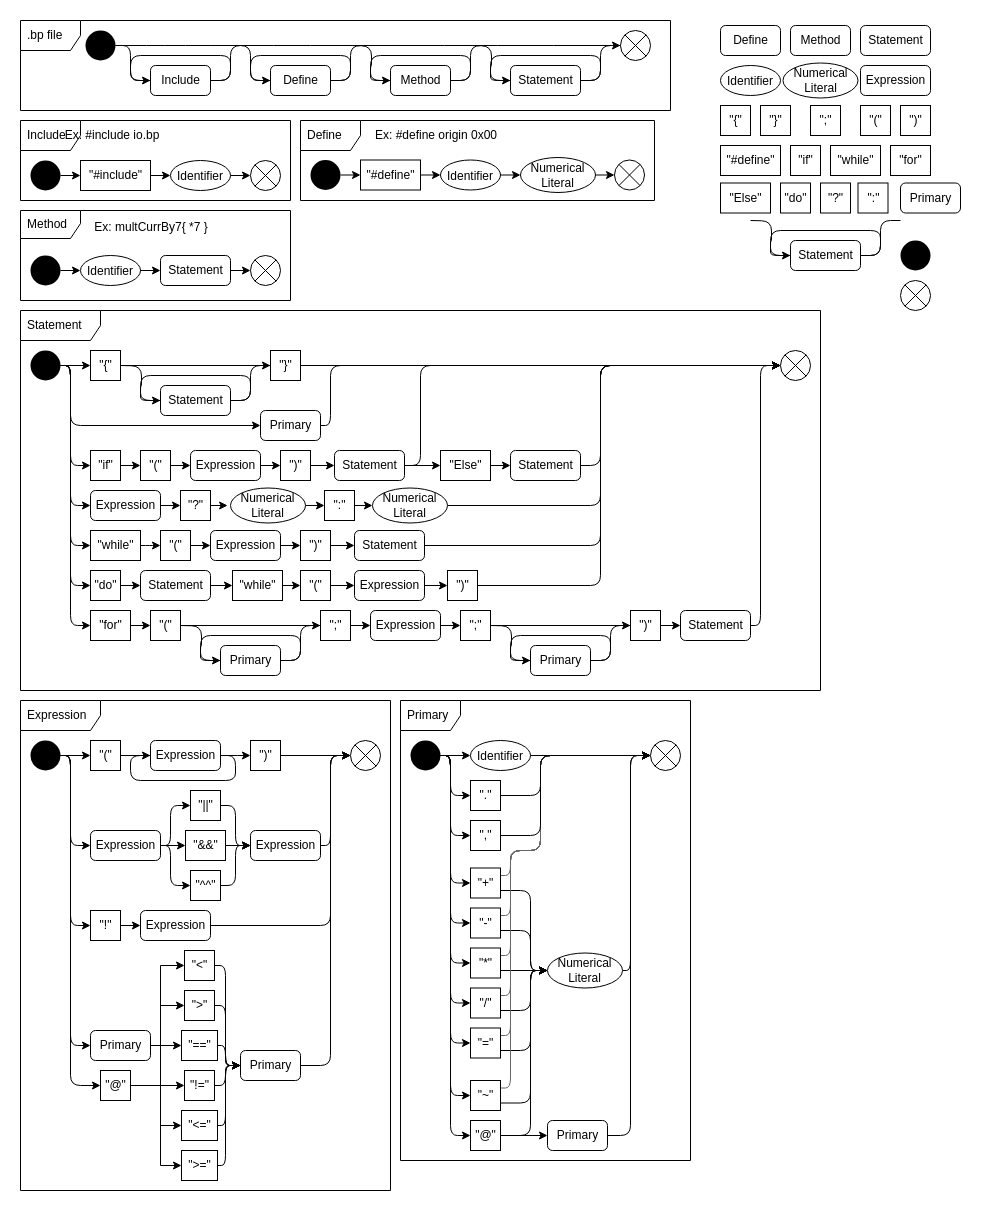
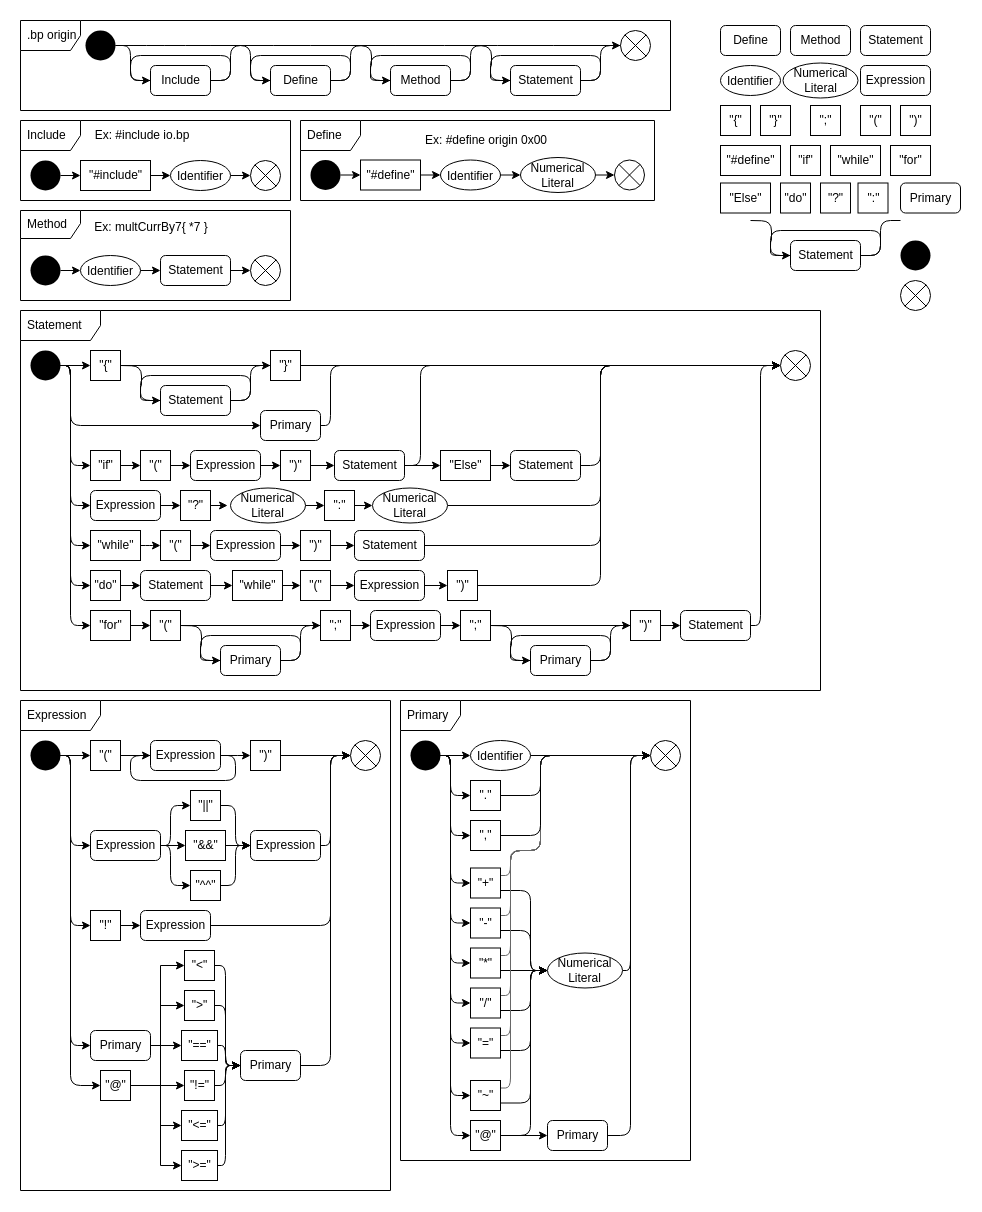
(48, 36) -> (54, 36)
(113, 136) -> (143, 136)
(437, 136) -> (487, 141)
